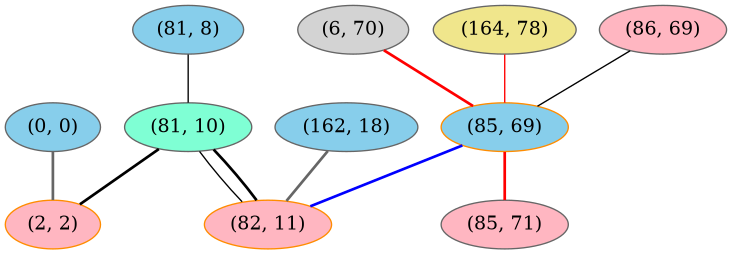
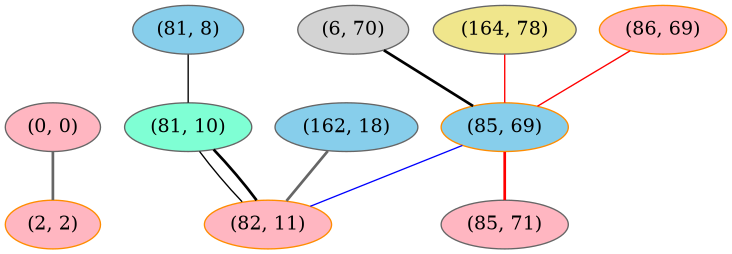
(663, 30) -> (663, 30)
(428, 78) -> (428, 78)
(584, 78) -> (584, 78)
(53, 127) -> (53, 127)
(386, 176) -> (386, 176)
(119, 177) -> none
